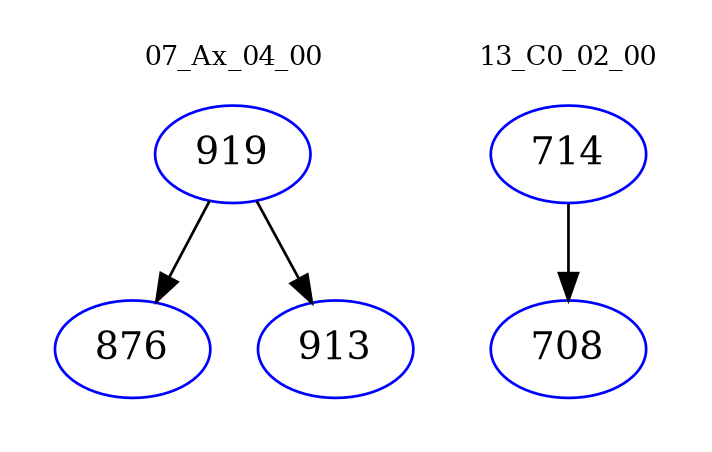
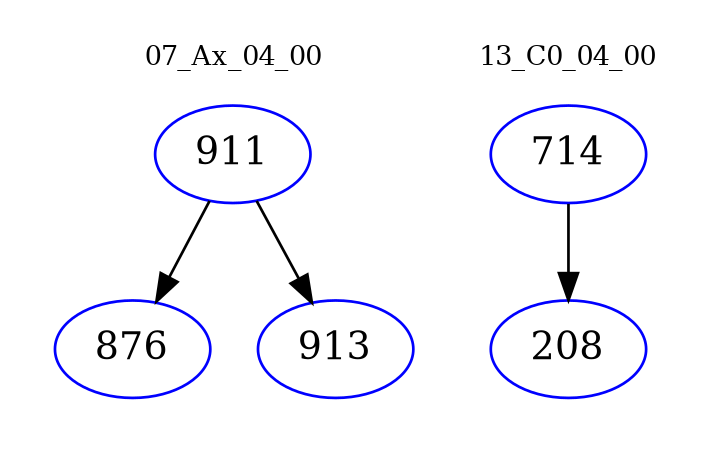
(568, 58) -> (568, 58)
(233, 154) -> (233, 154)
(568, 349) -> (568, 349)
